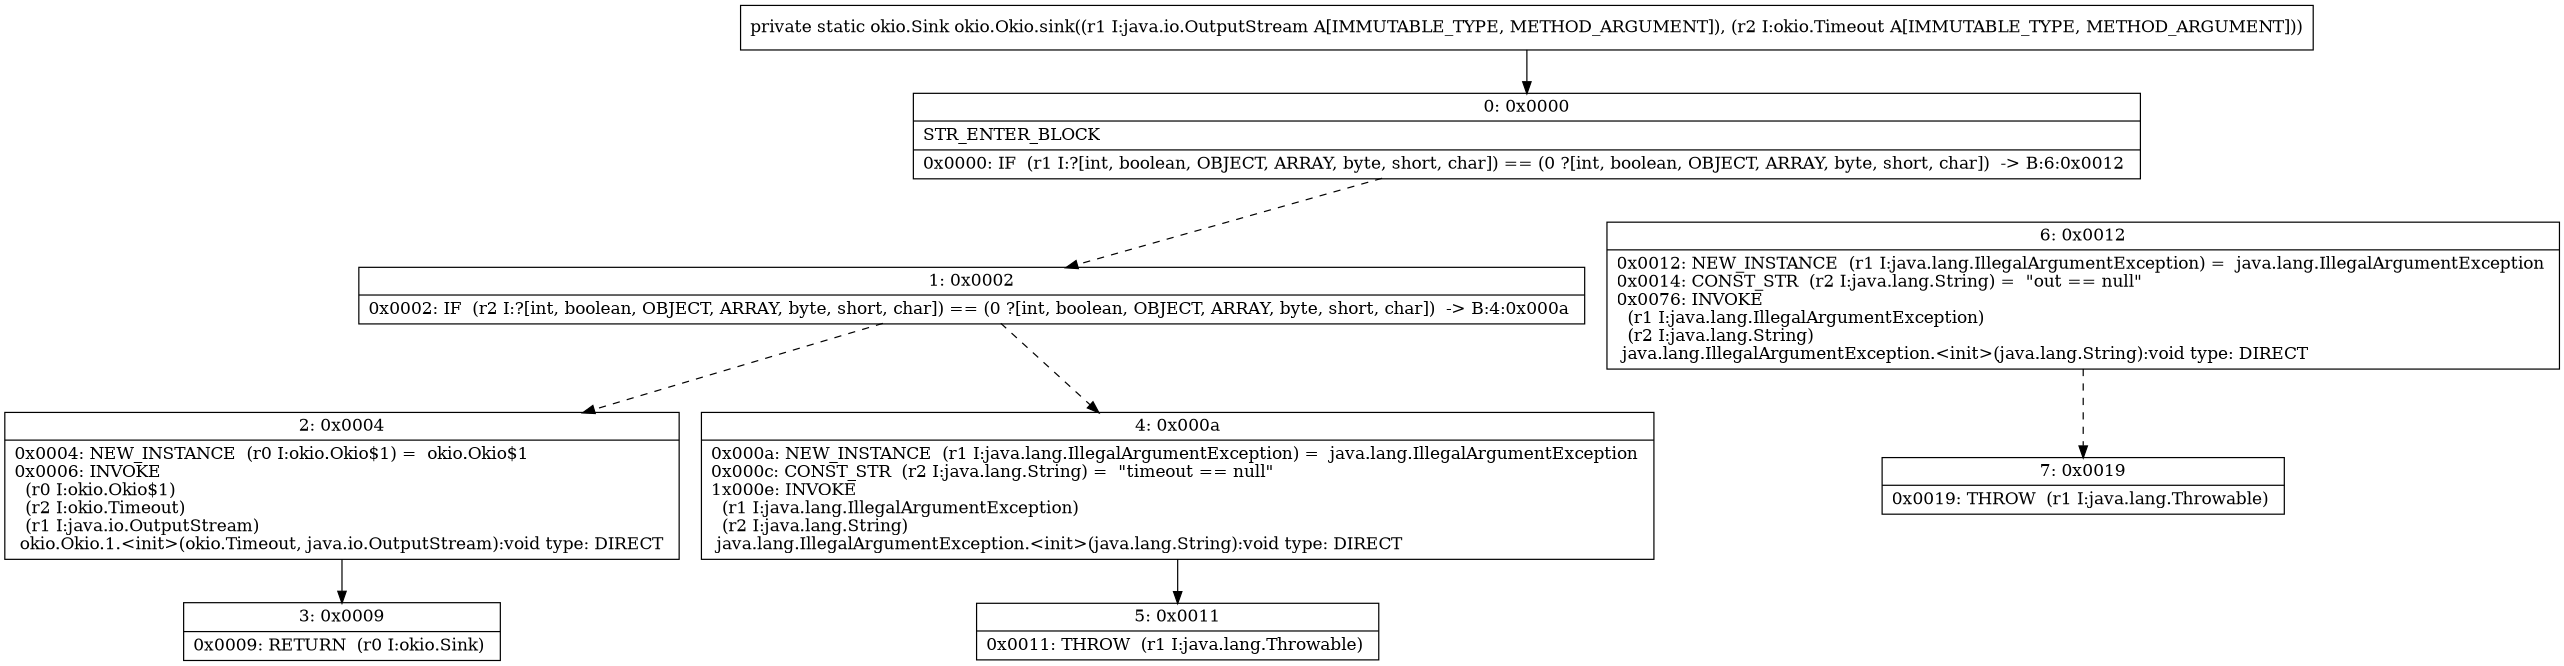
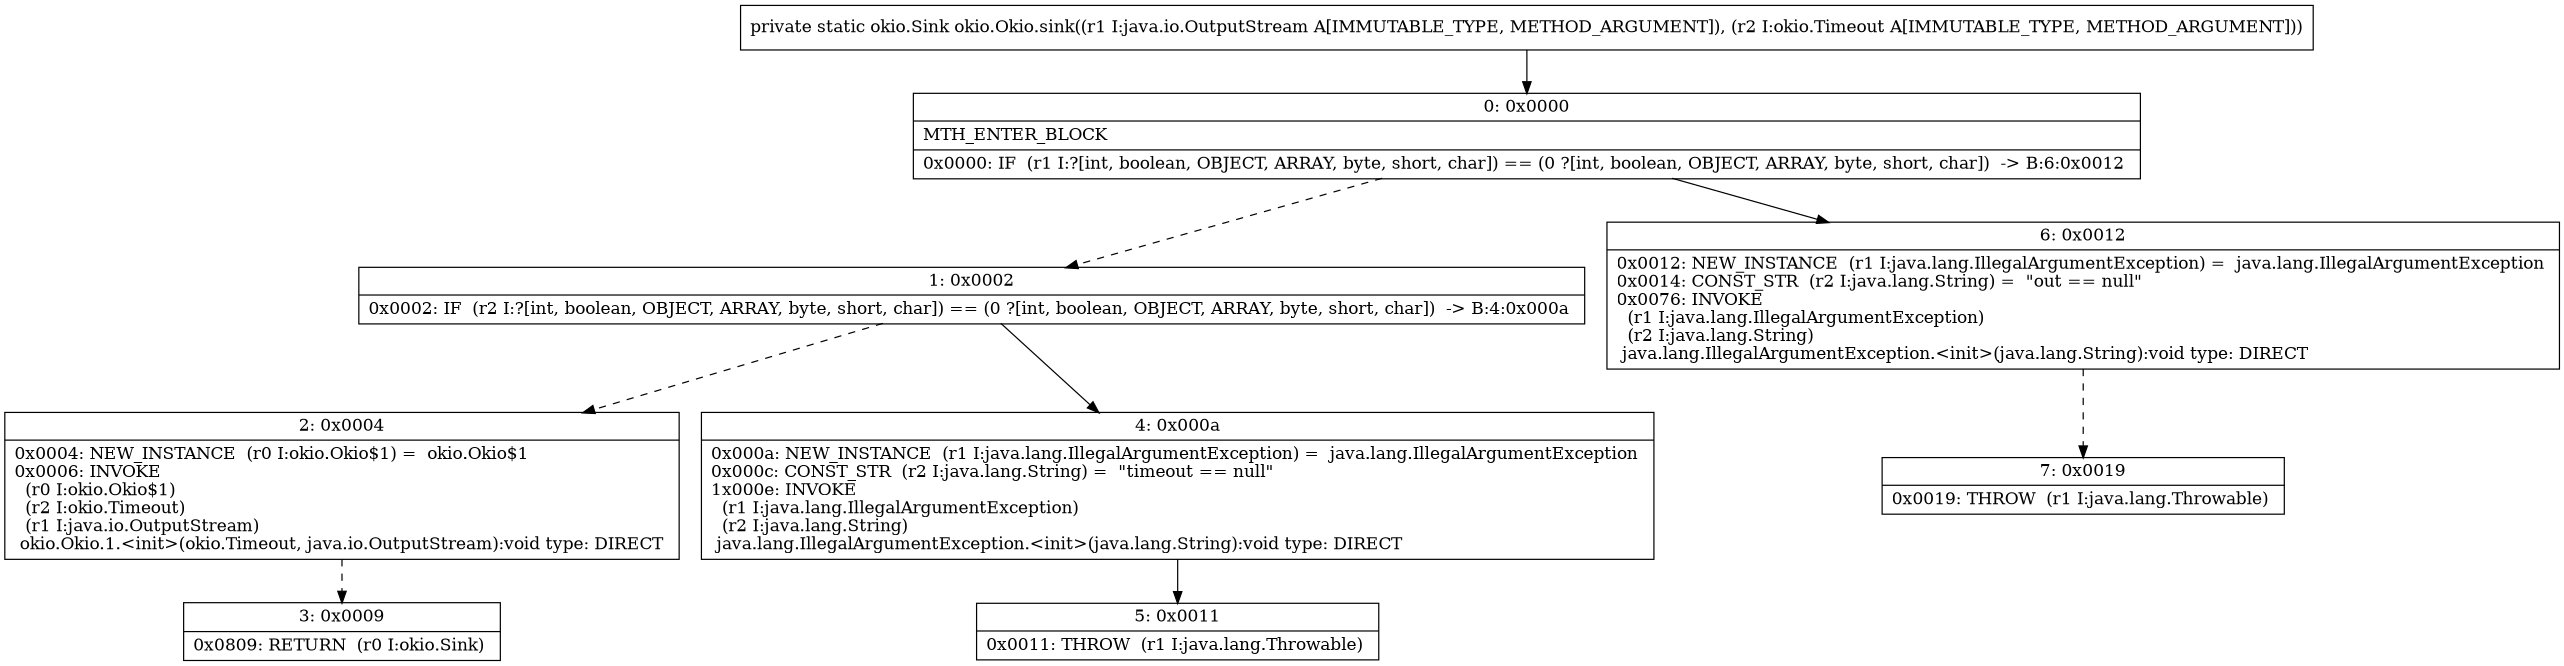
(1012, 135) -> (1016, 135)
none -> (1745, 199)
(1045, 364) -> (1045, 364)
(342, 575) -> (342, 575)
(342, 645) -> (342, 645)
